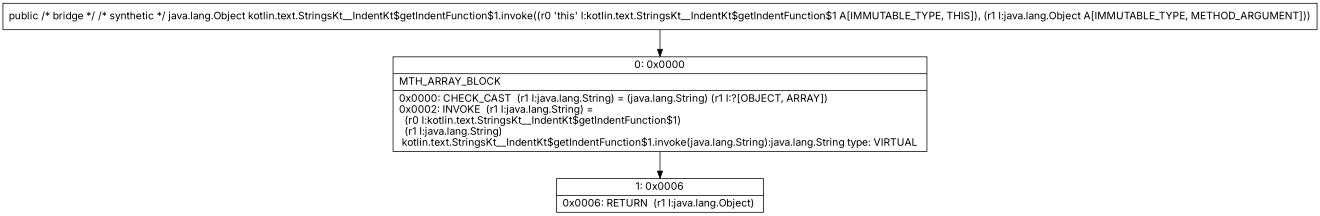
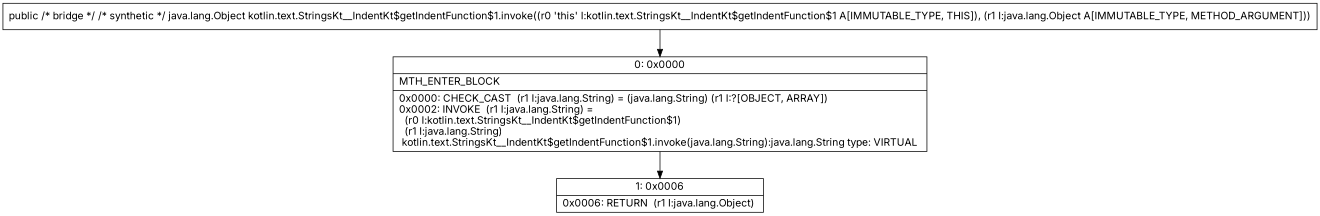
(450, 82) -> (450, 82)
